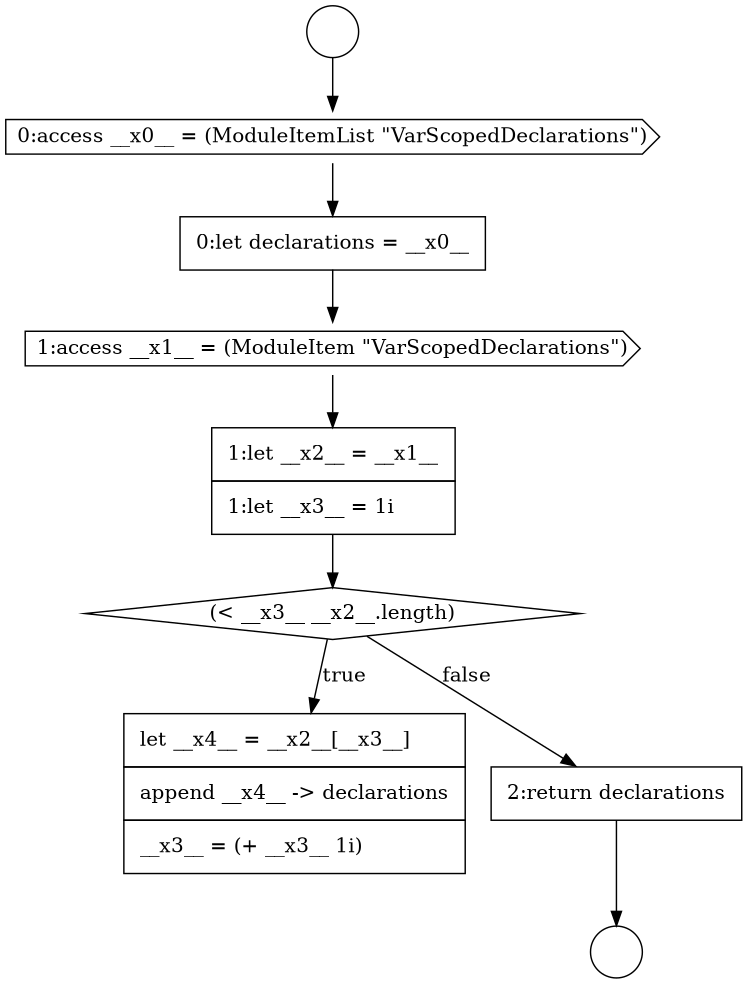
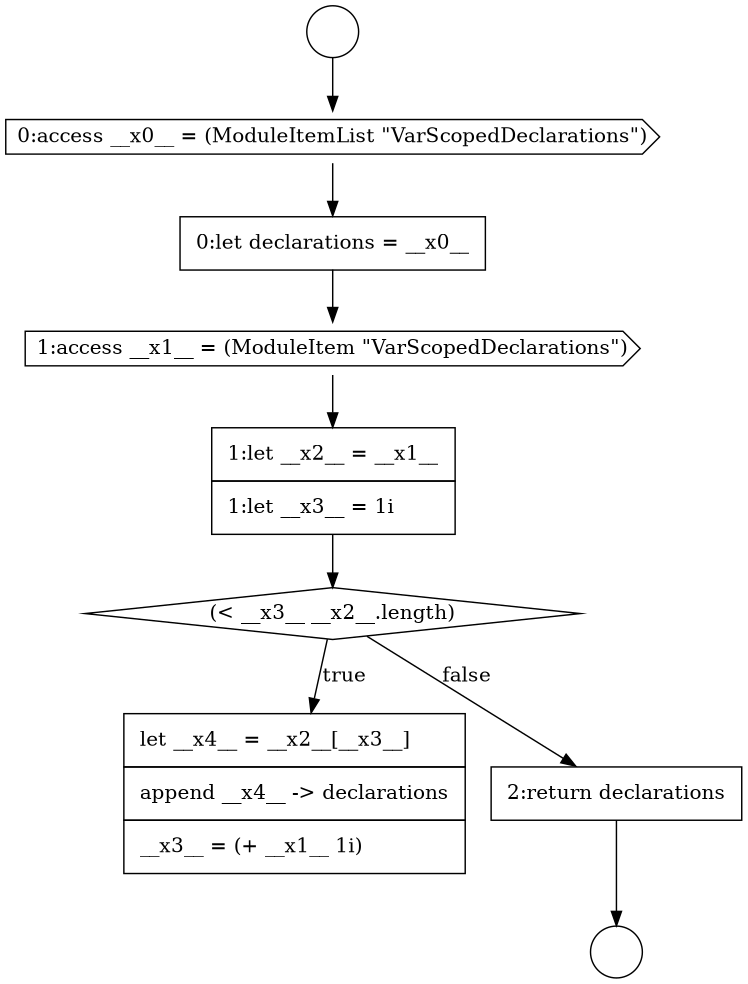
(251, 846) -> (251, 846)
